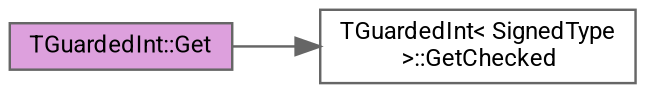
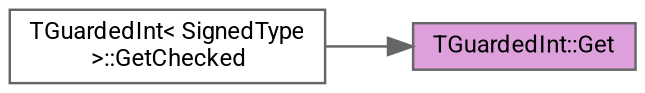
(264, 46) -> (357, 46)
